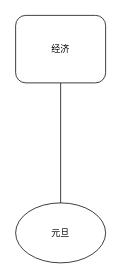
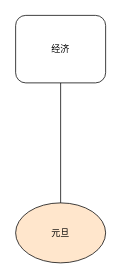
(60, 233) -> (60, 233)
